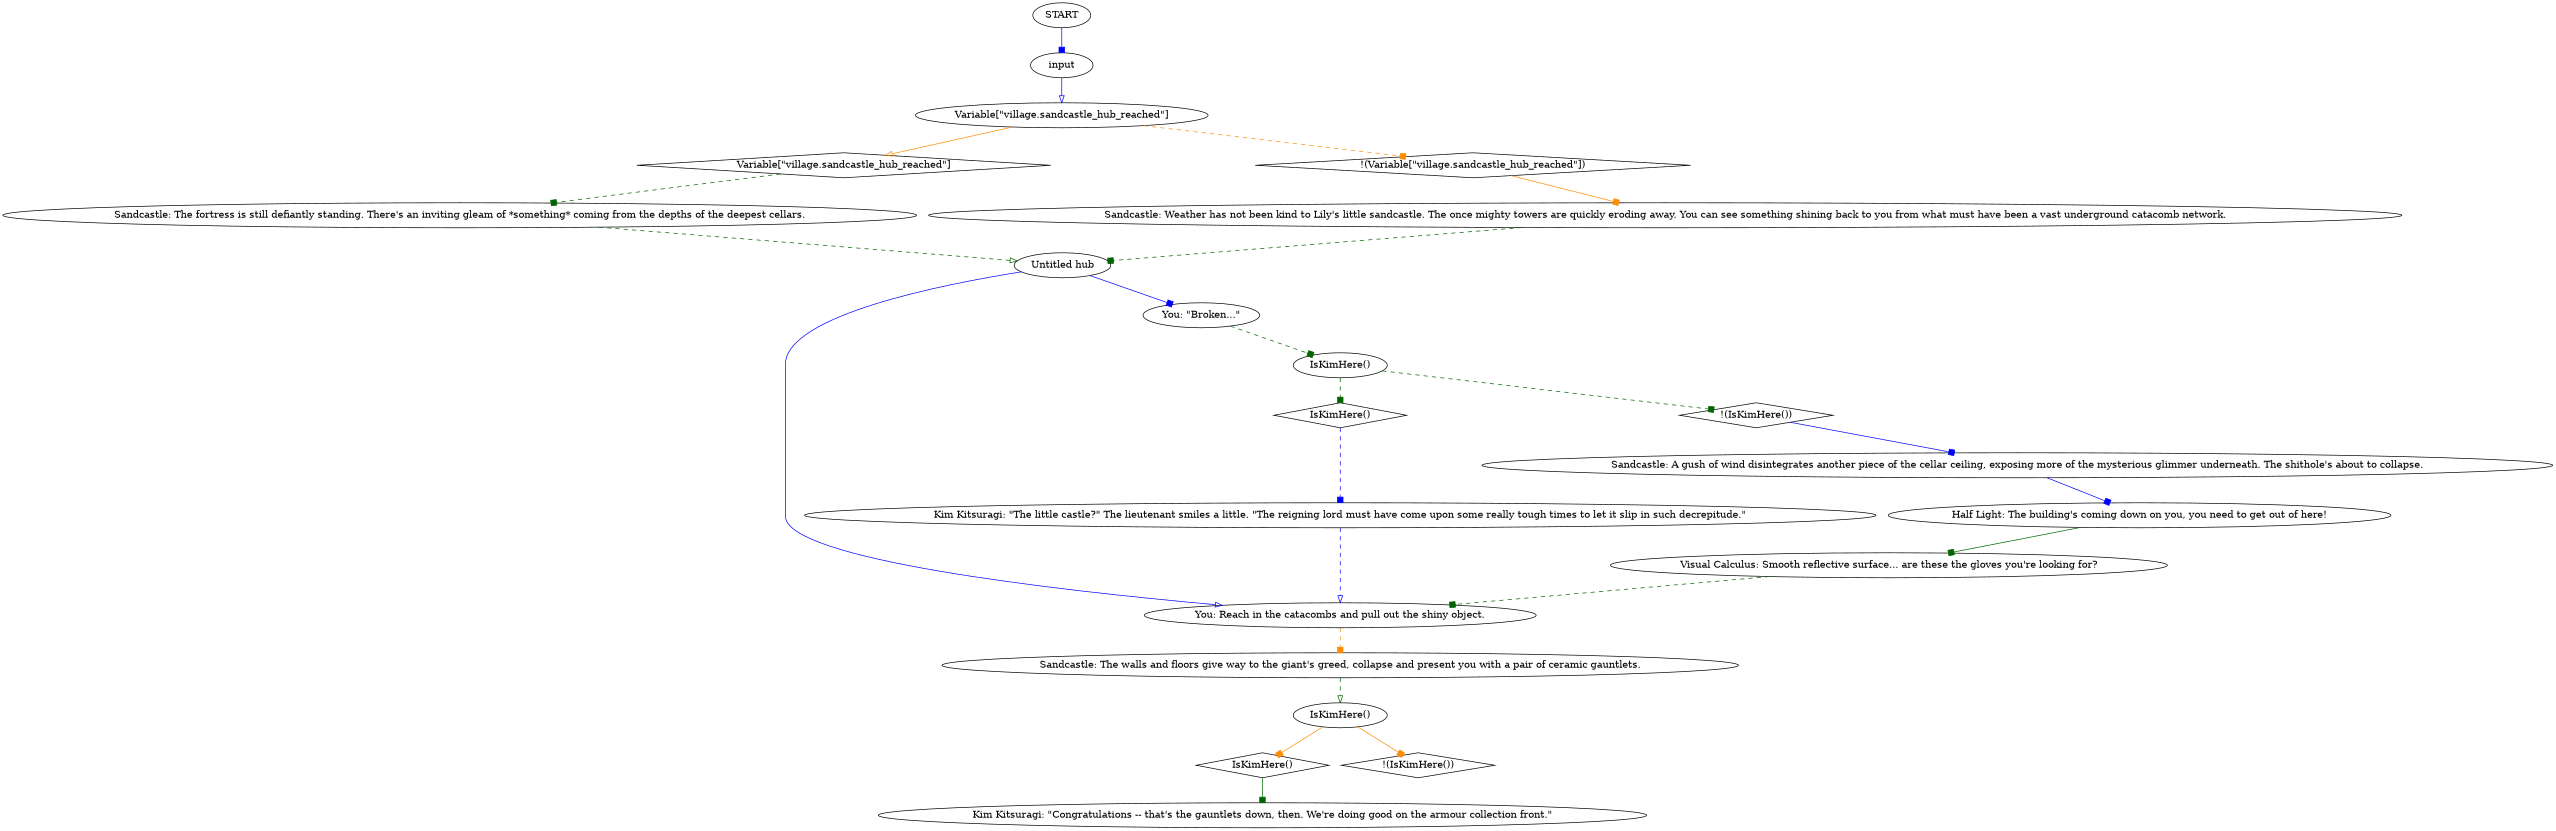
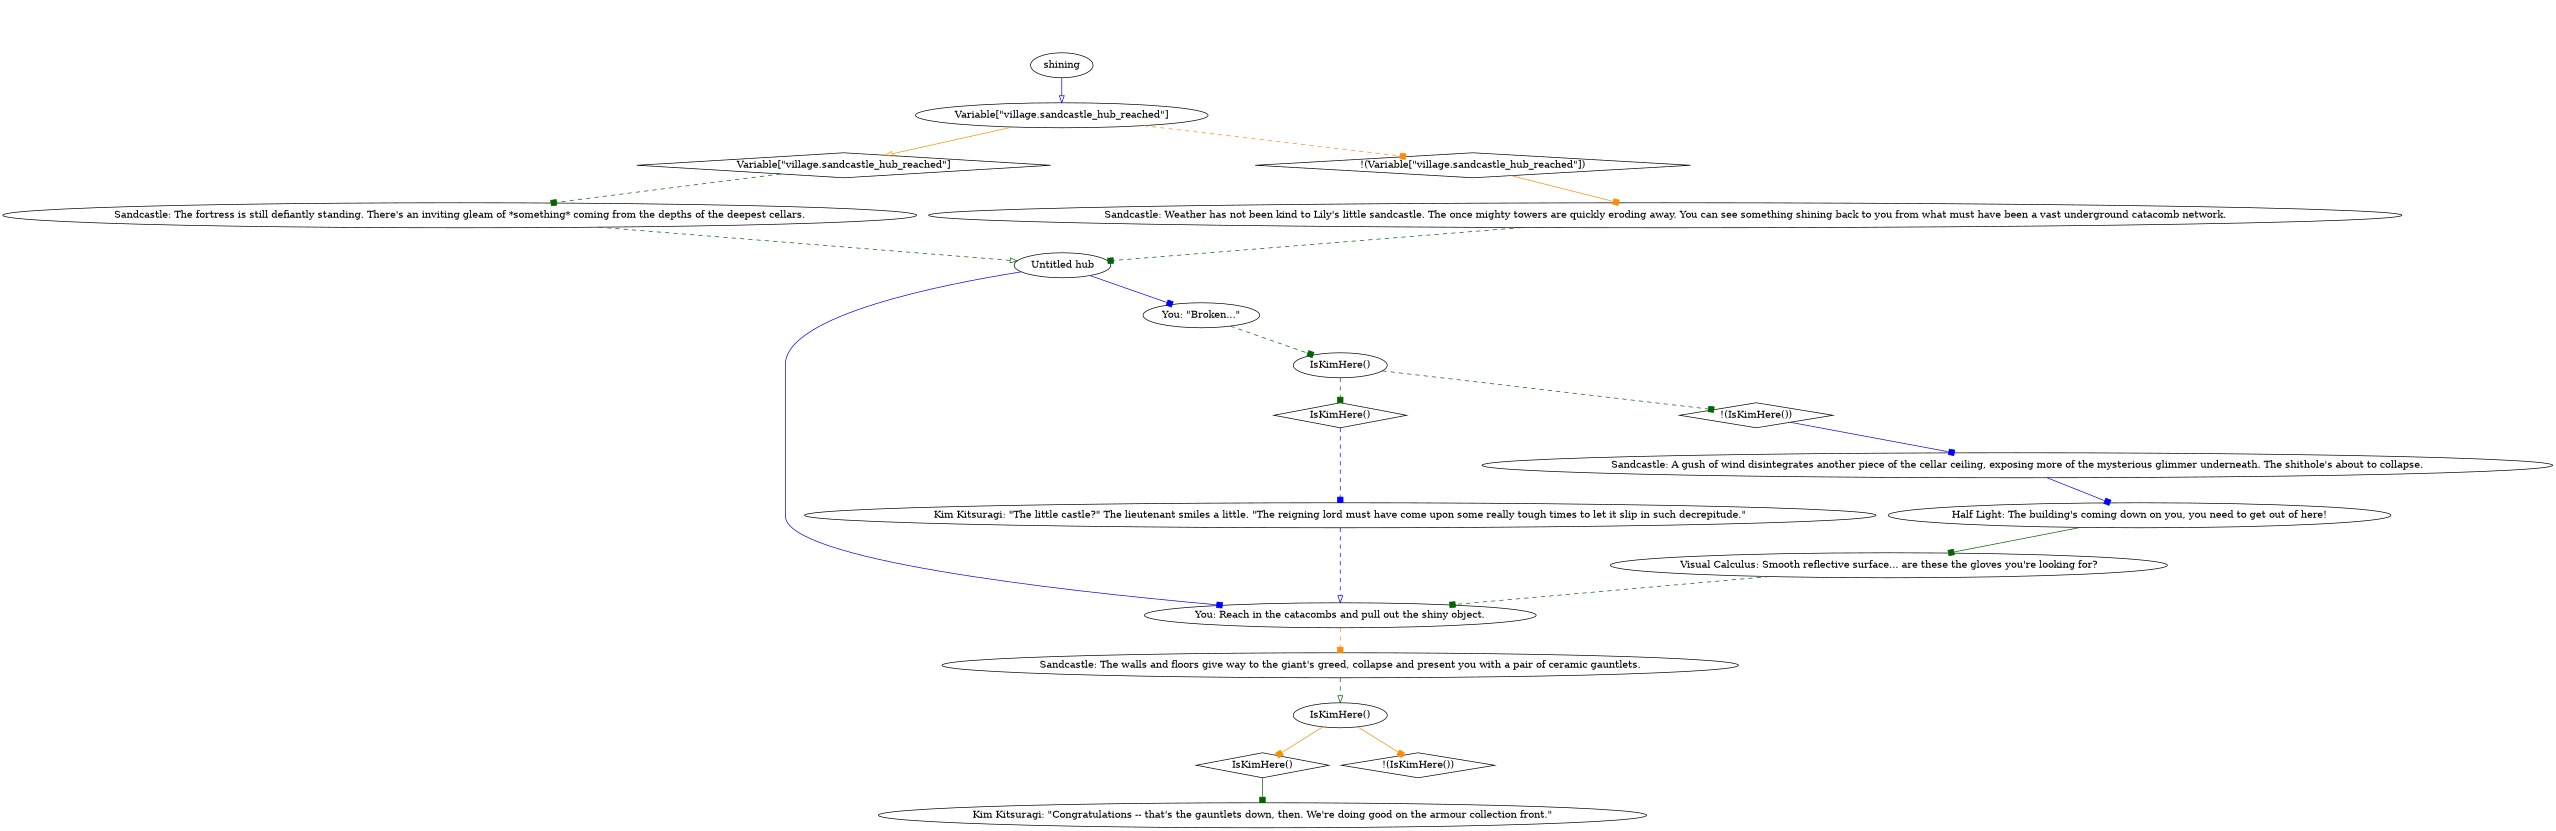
(1062, 15) -> none
(1062, 65) -> (1062, 65)
(795, 529) -> (795, 529)
